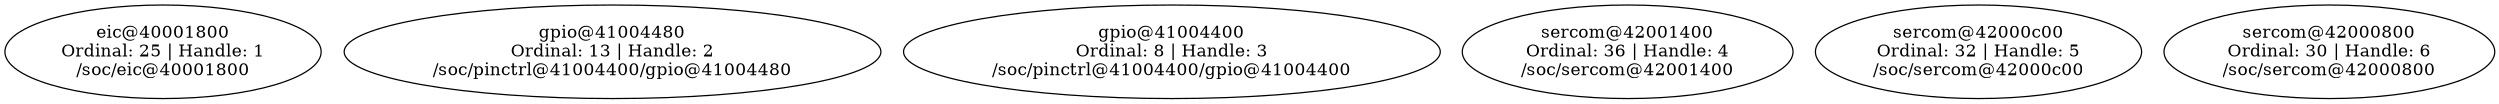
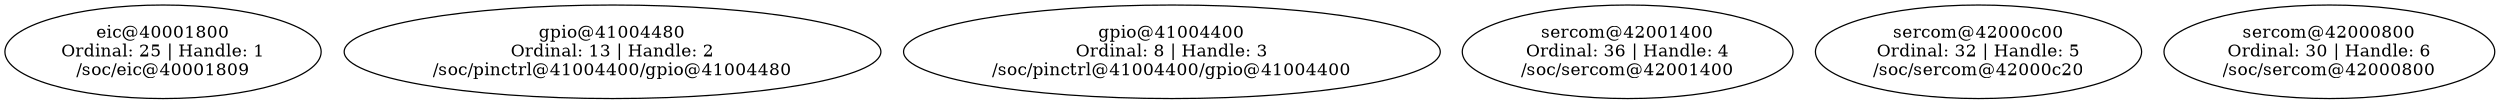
(163, 52) -> (163, 52)
(1979, 52) -> (1979, 52)
